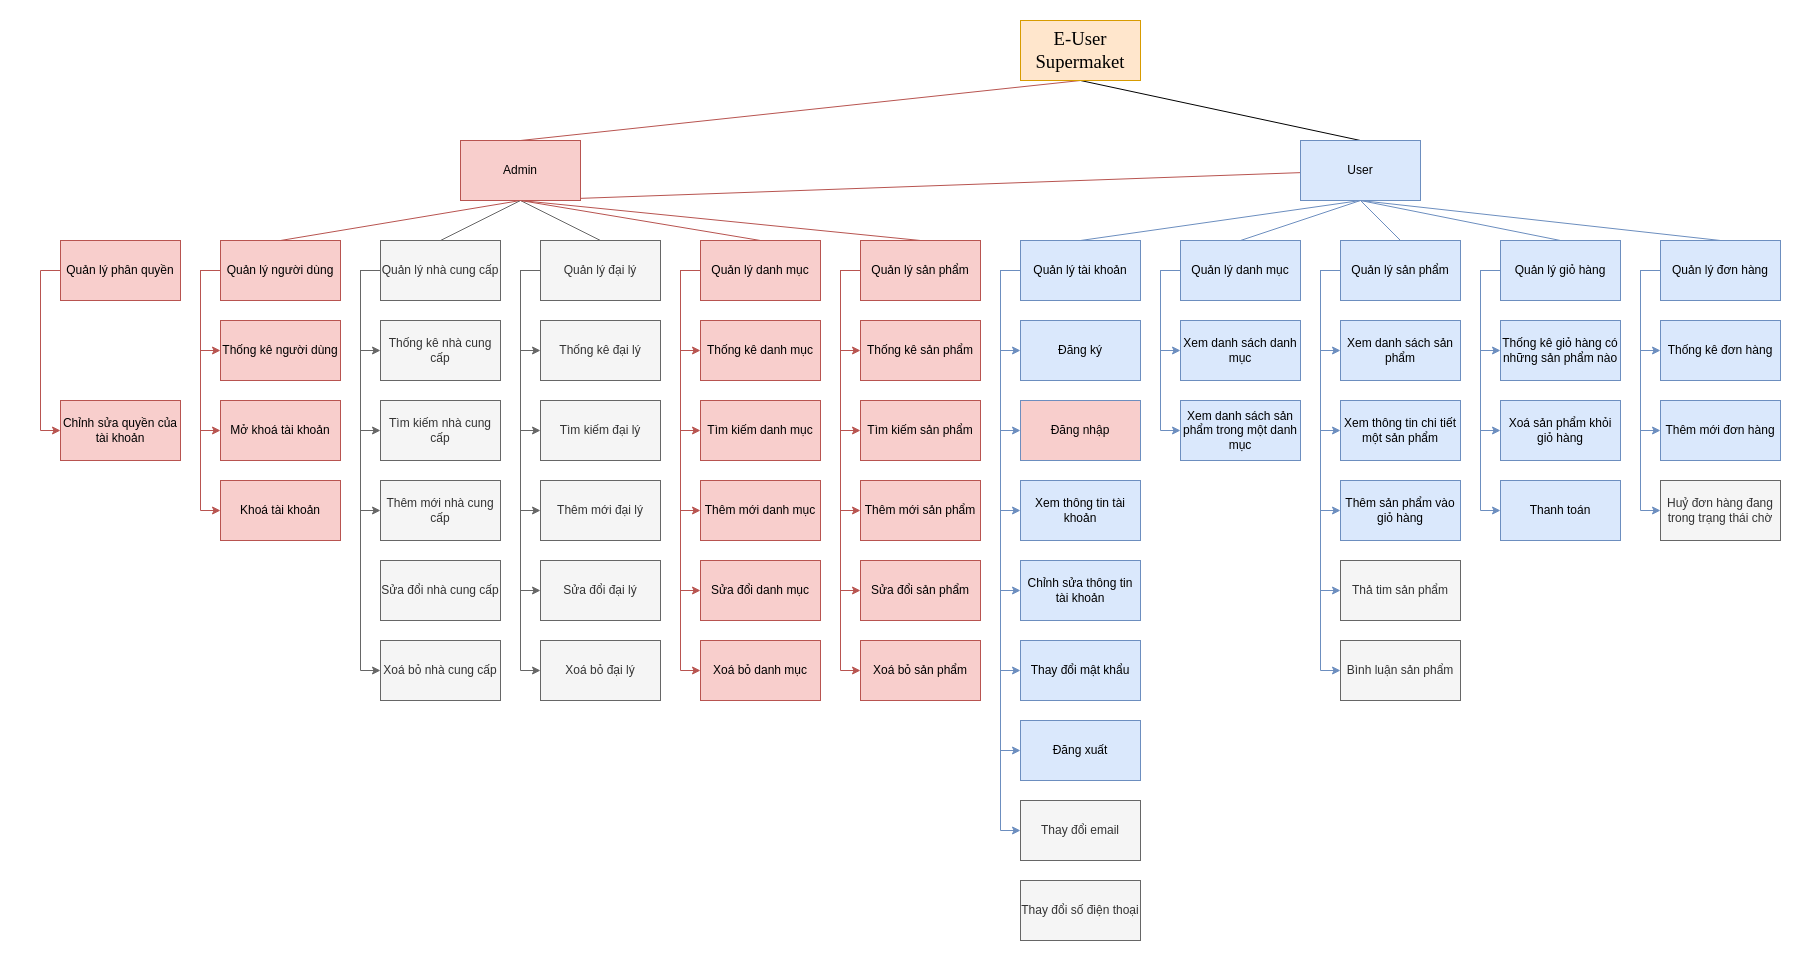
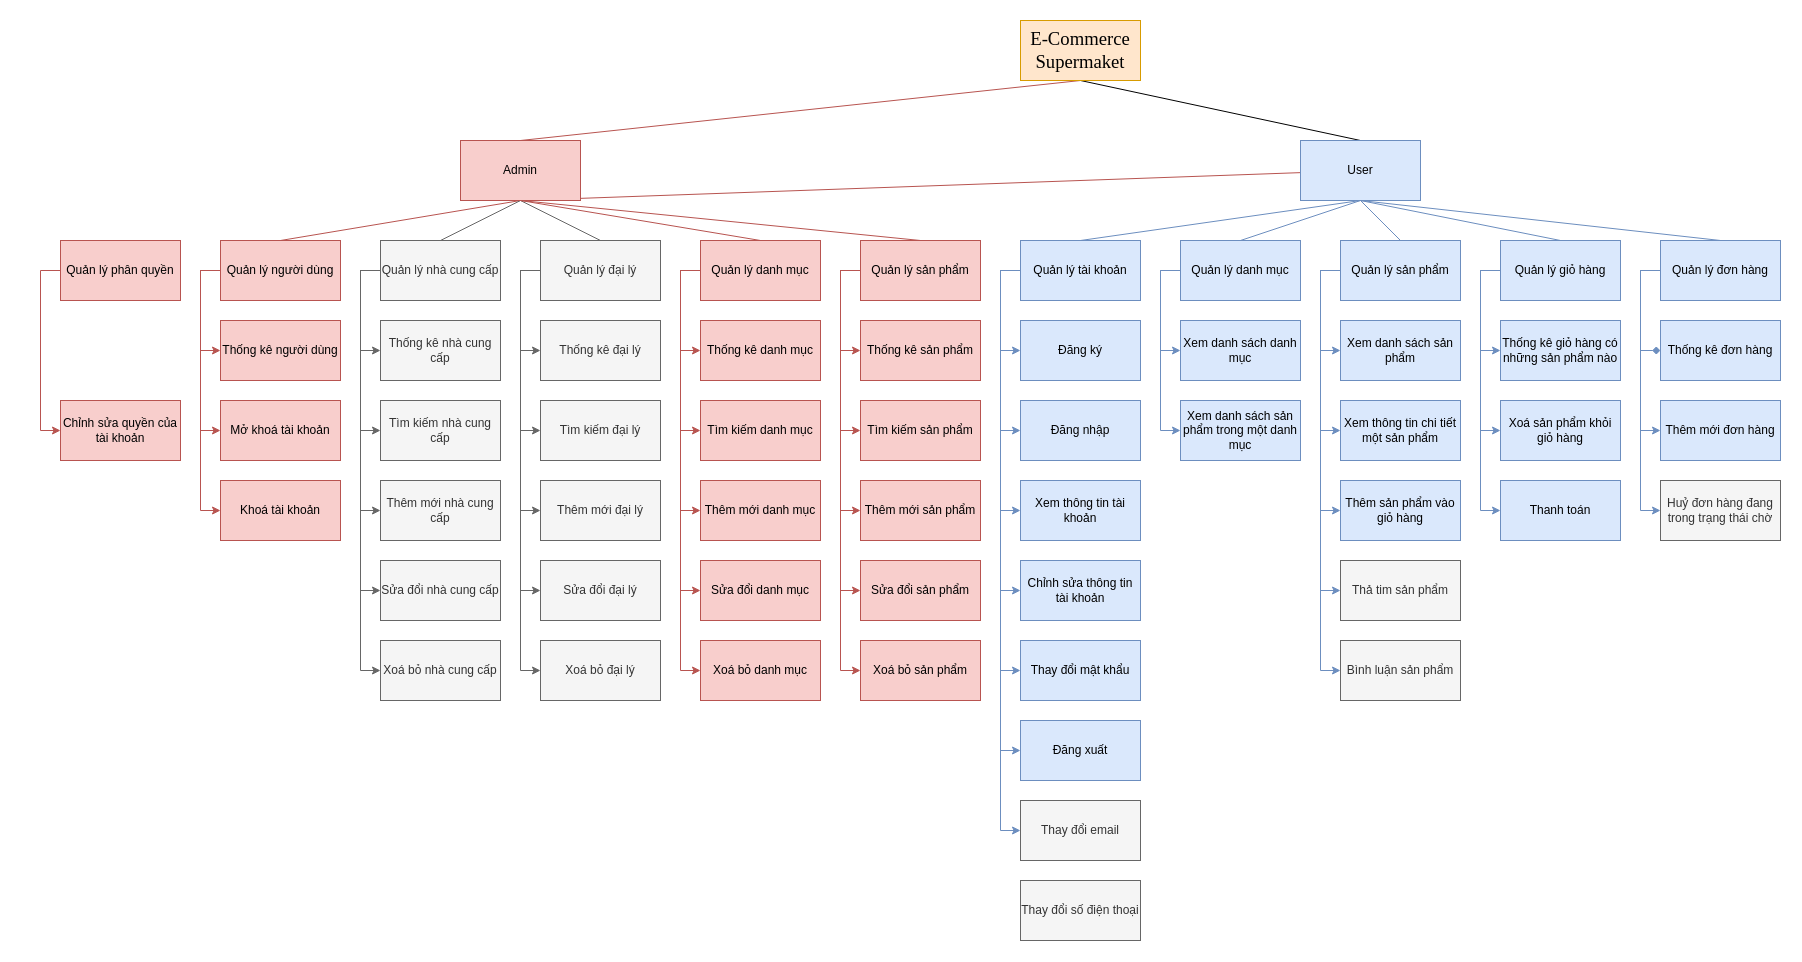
(1081, 51) -> (1081, 51)
(1652, 351) -> (1652, 351)
(1081, 431) -> (1081, 431)
none -> (368, 591)
